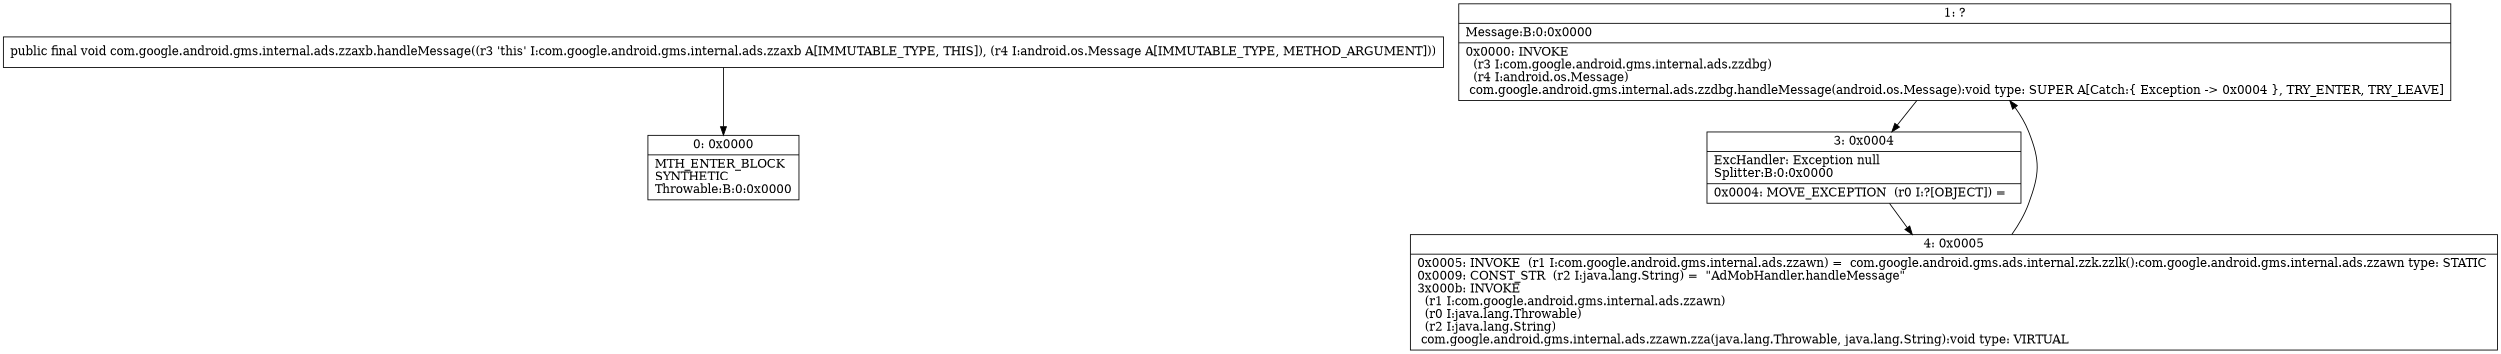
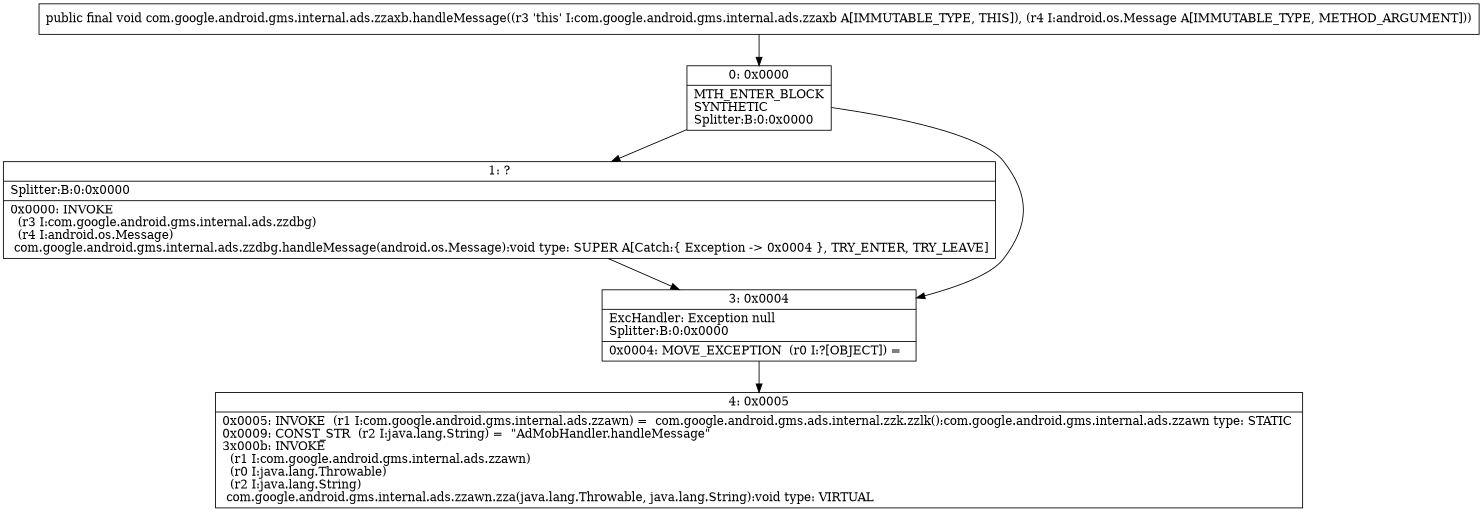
(1529, 33) -> (70, 191)
none -> (1007, 166)
(2037, 171) -> (653, 144)
(723, 190) -> (754, 120)
